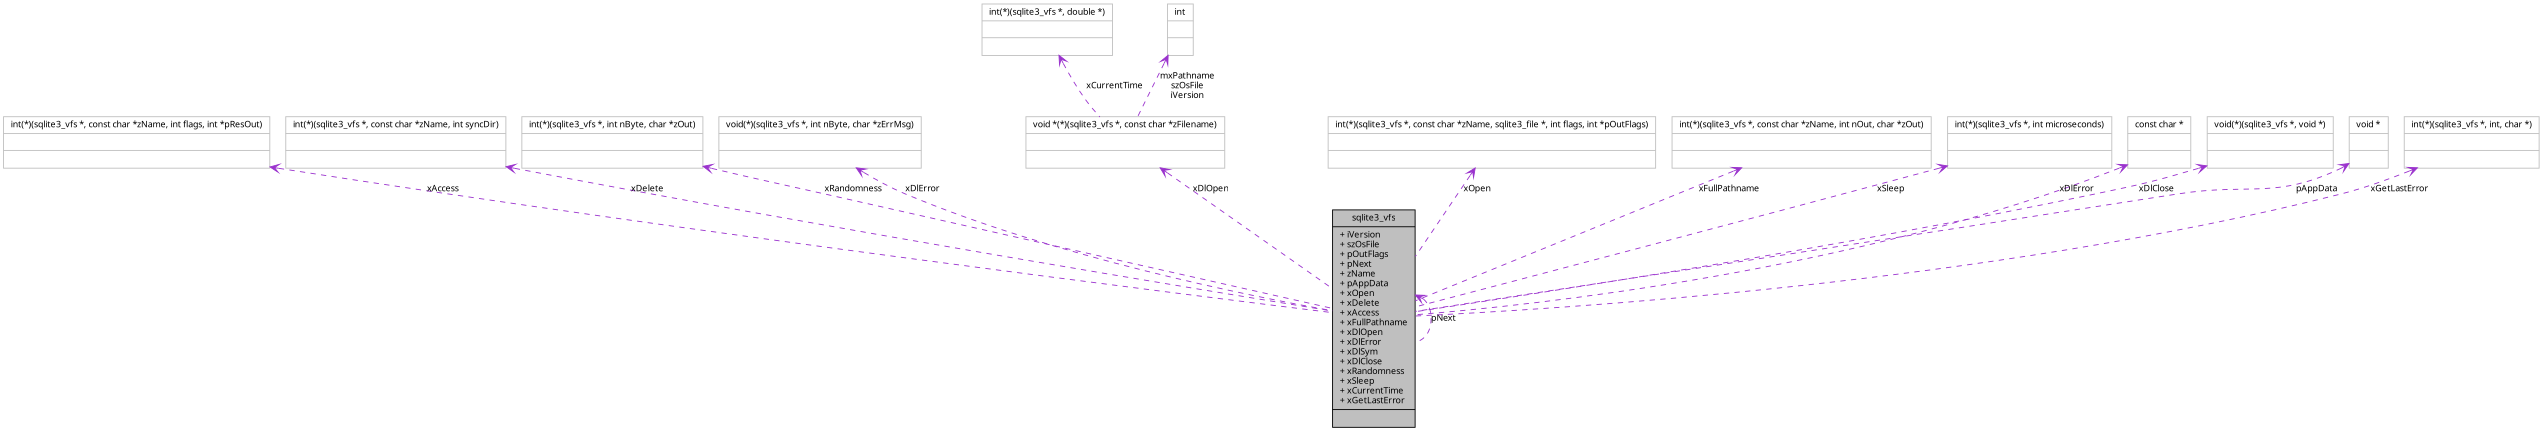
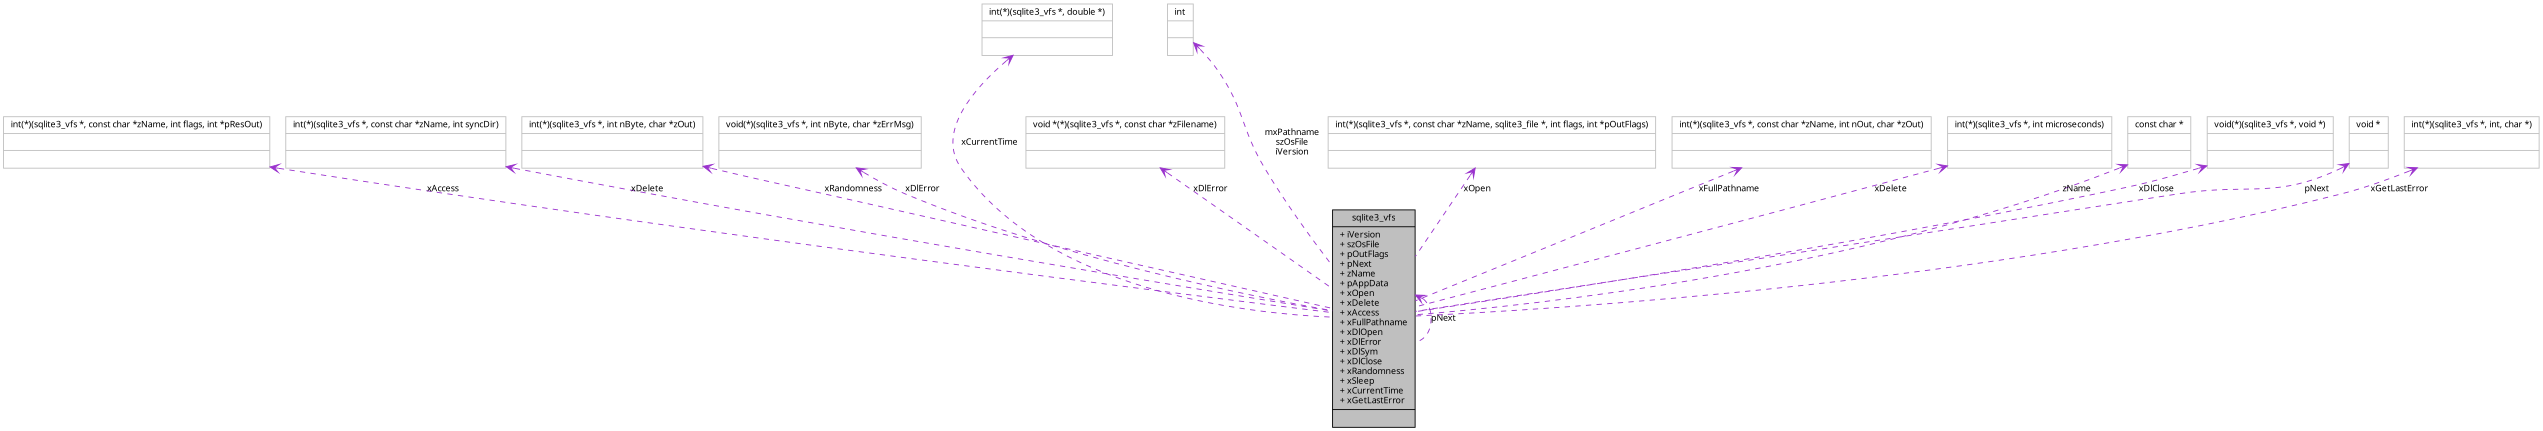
(1151, 90) -> (1261, 161)
(1080, 91) -> (1071, 257)
(1211, 189) -> (1211, 189)
(1891, 189) -> (1891, 189)
(2077, 189) -> (2077, 189)
(2317, 189) -> (2317, 189)
